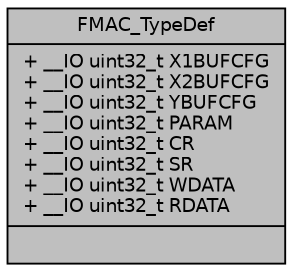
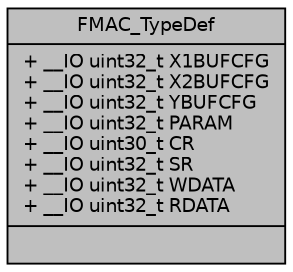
(109, 144) -> (109, 144)
